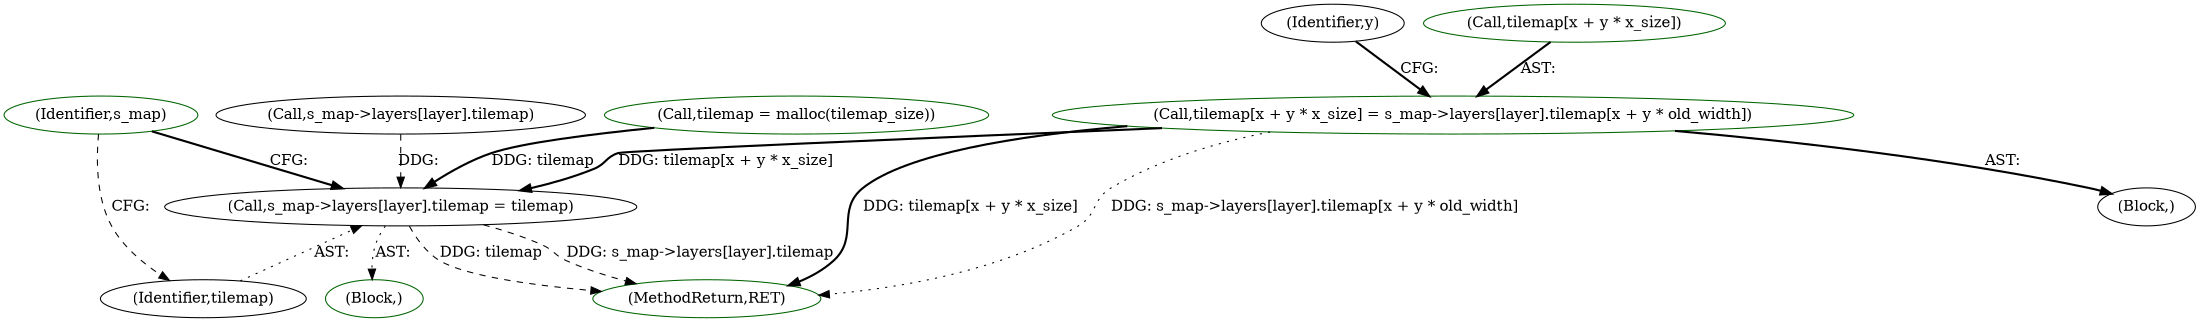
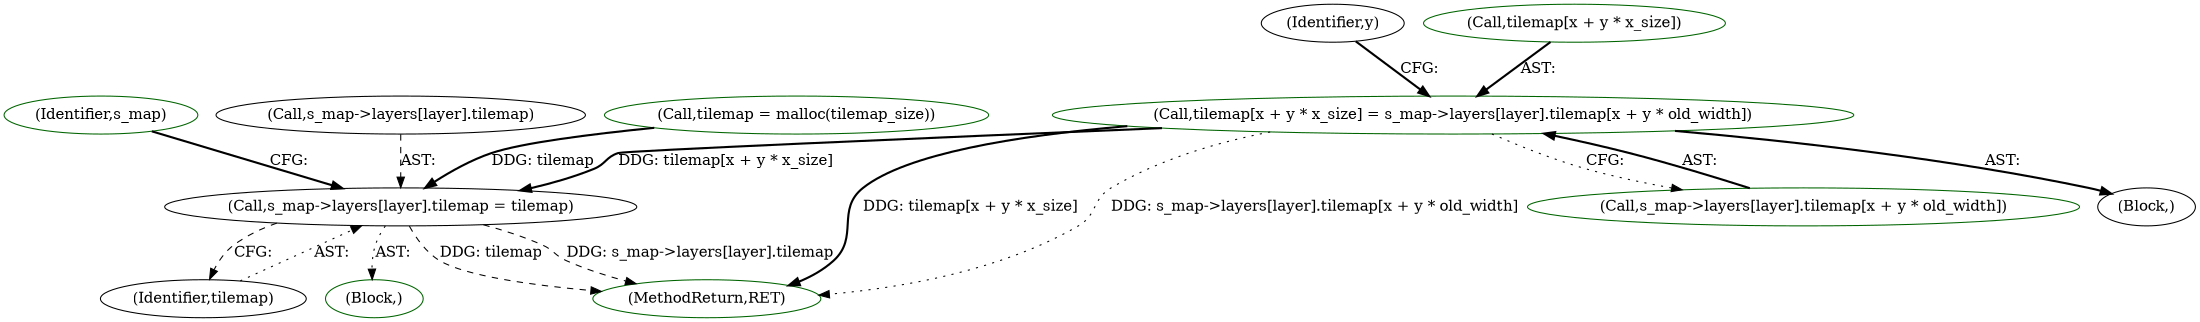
(421, 161) -> (421, 161)
none -> (1804, 207)
(106, 215) -> (241, 240)
